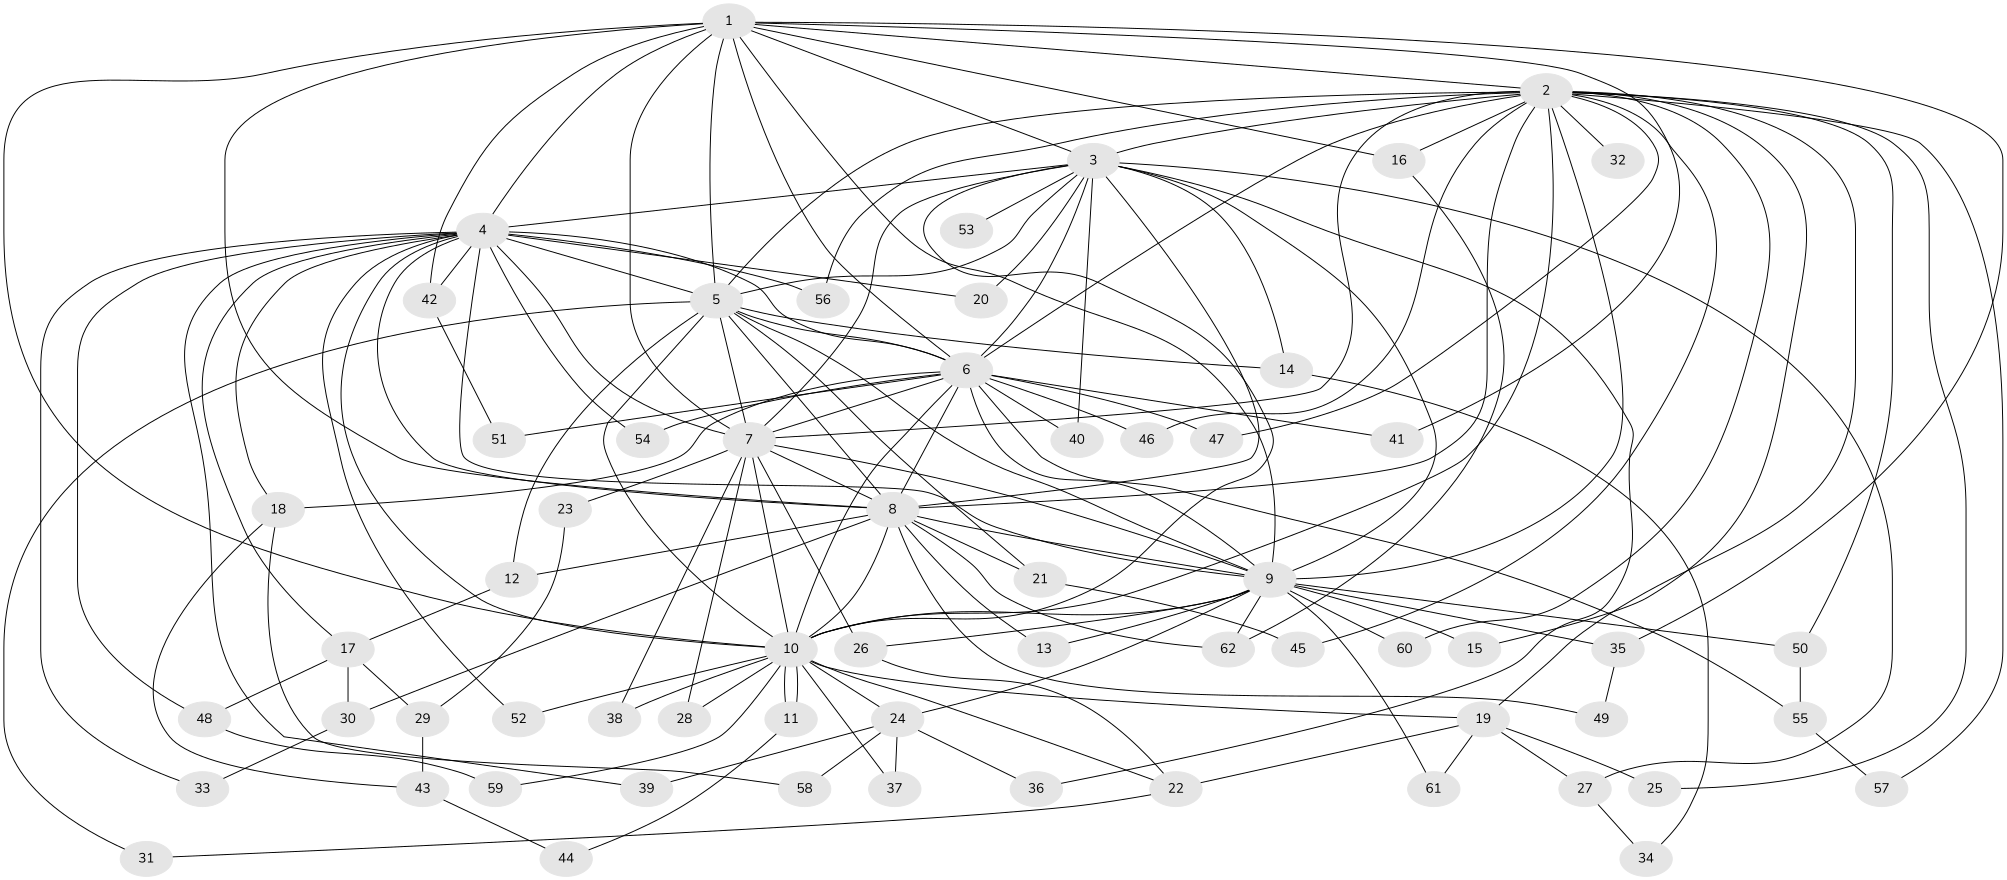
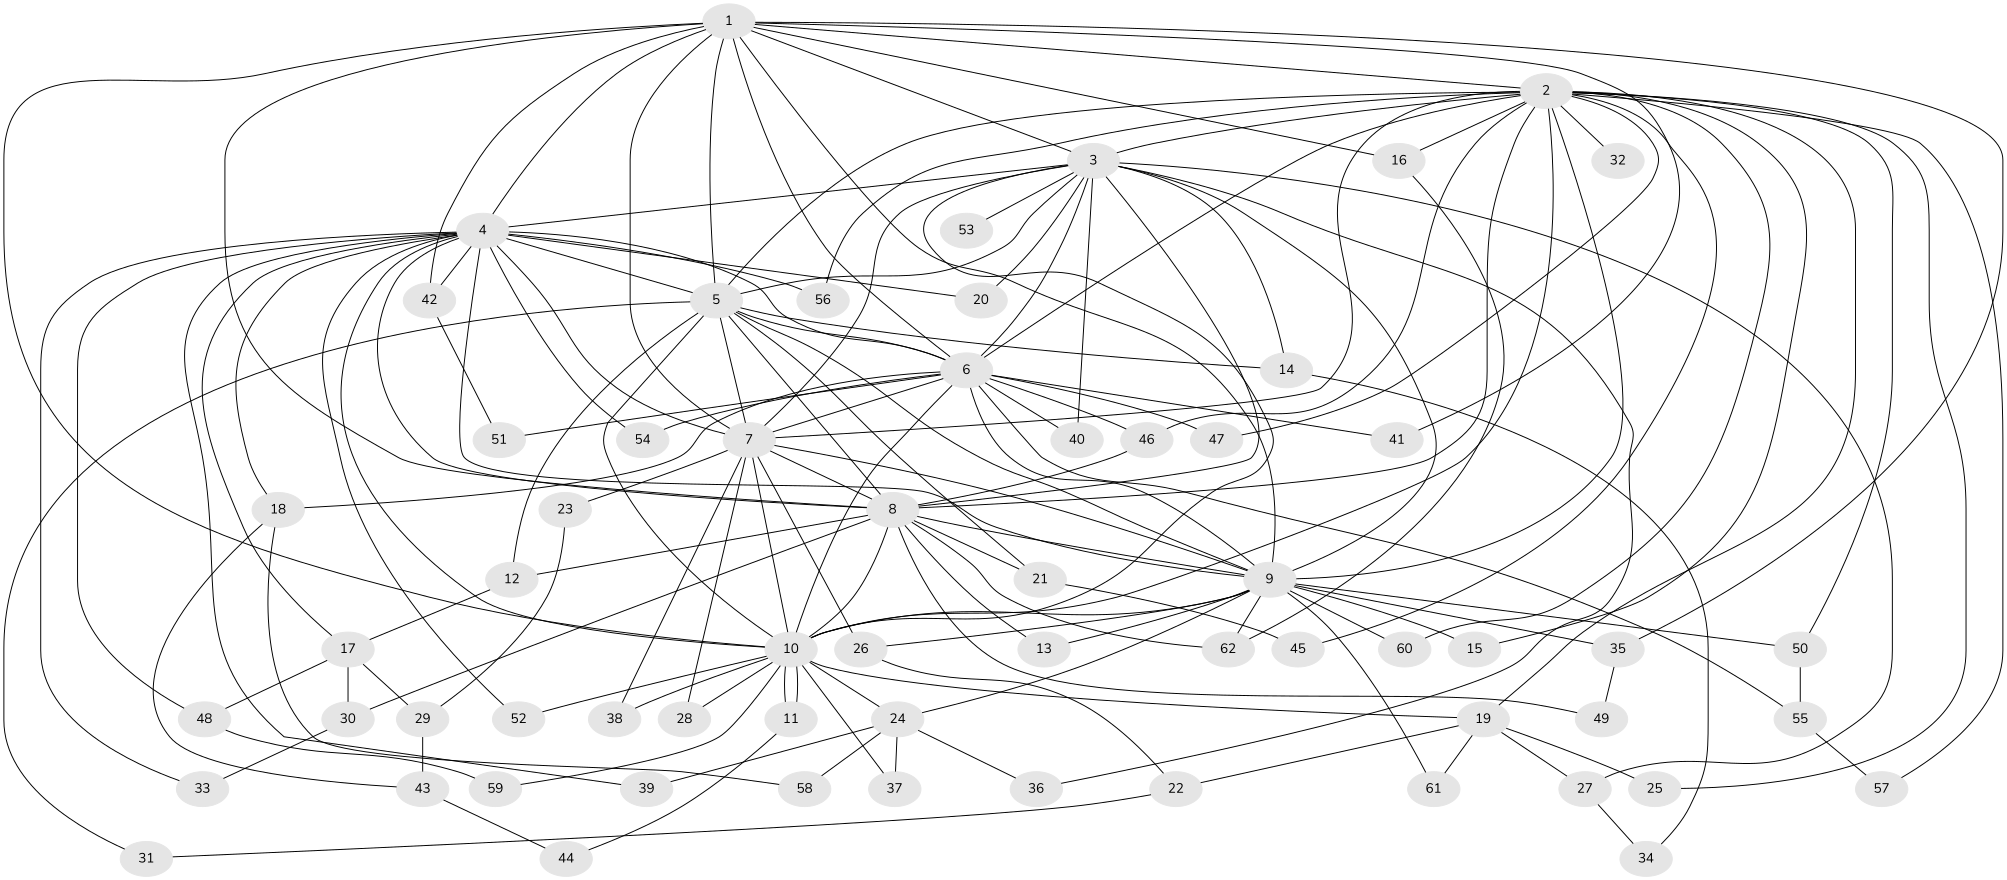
(930, 440) -> (1024, 483)
(983, 719) -> none
